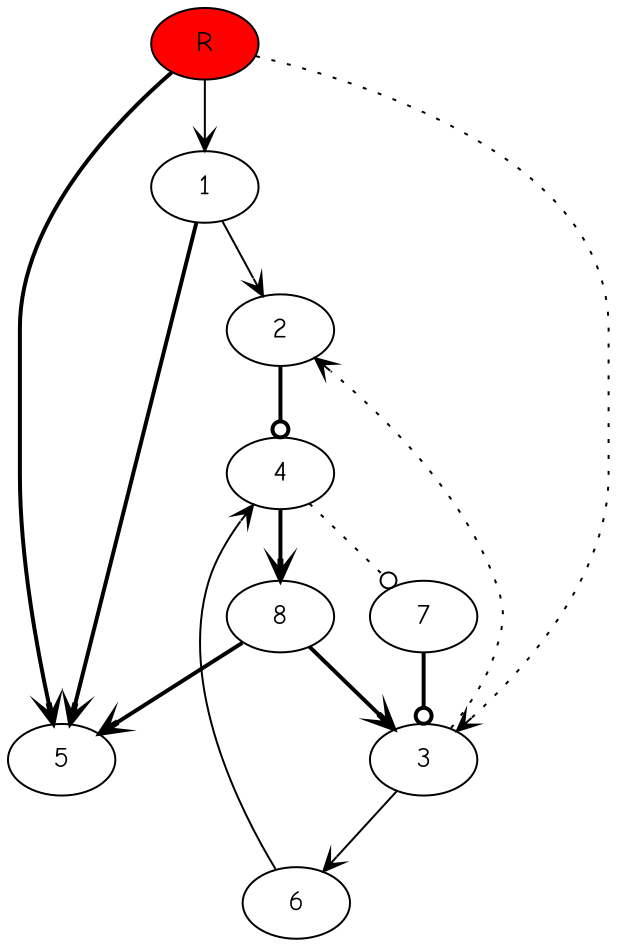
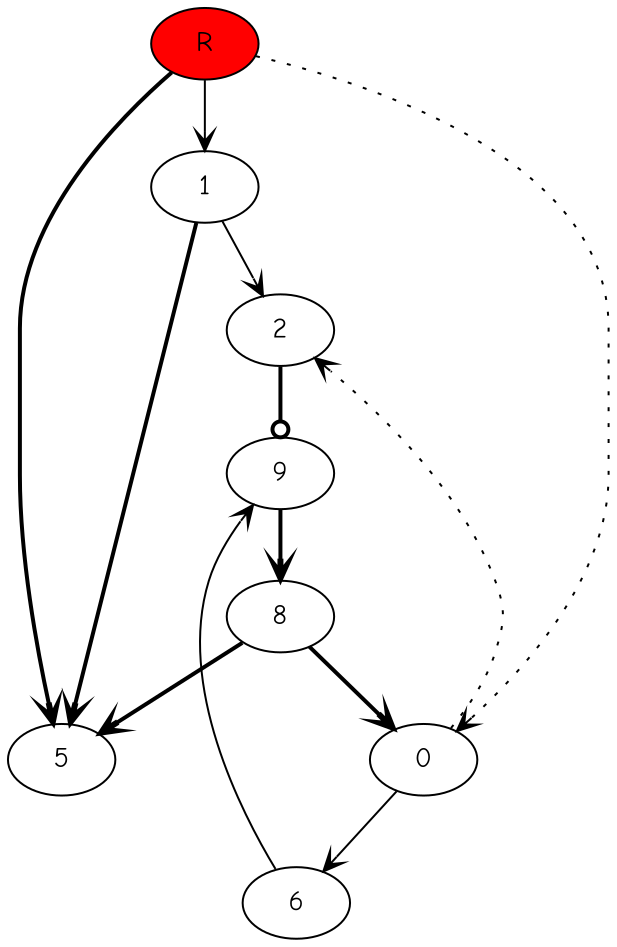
(280, 473) -> (280, 473)
(424, 617) -> none
(424, 760) -> (424, 760)
